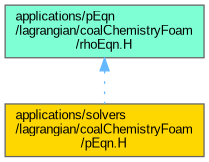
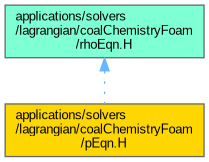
(105, 31) -> (105, 31)
